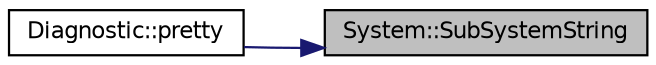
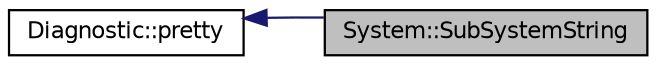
(273, 48) -> (296, 18)
